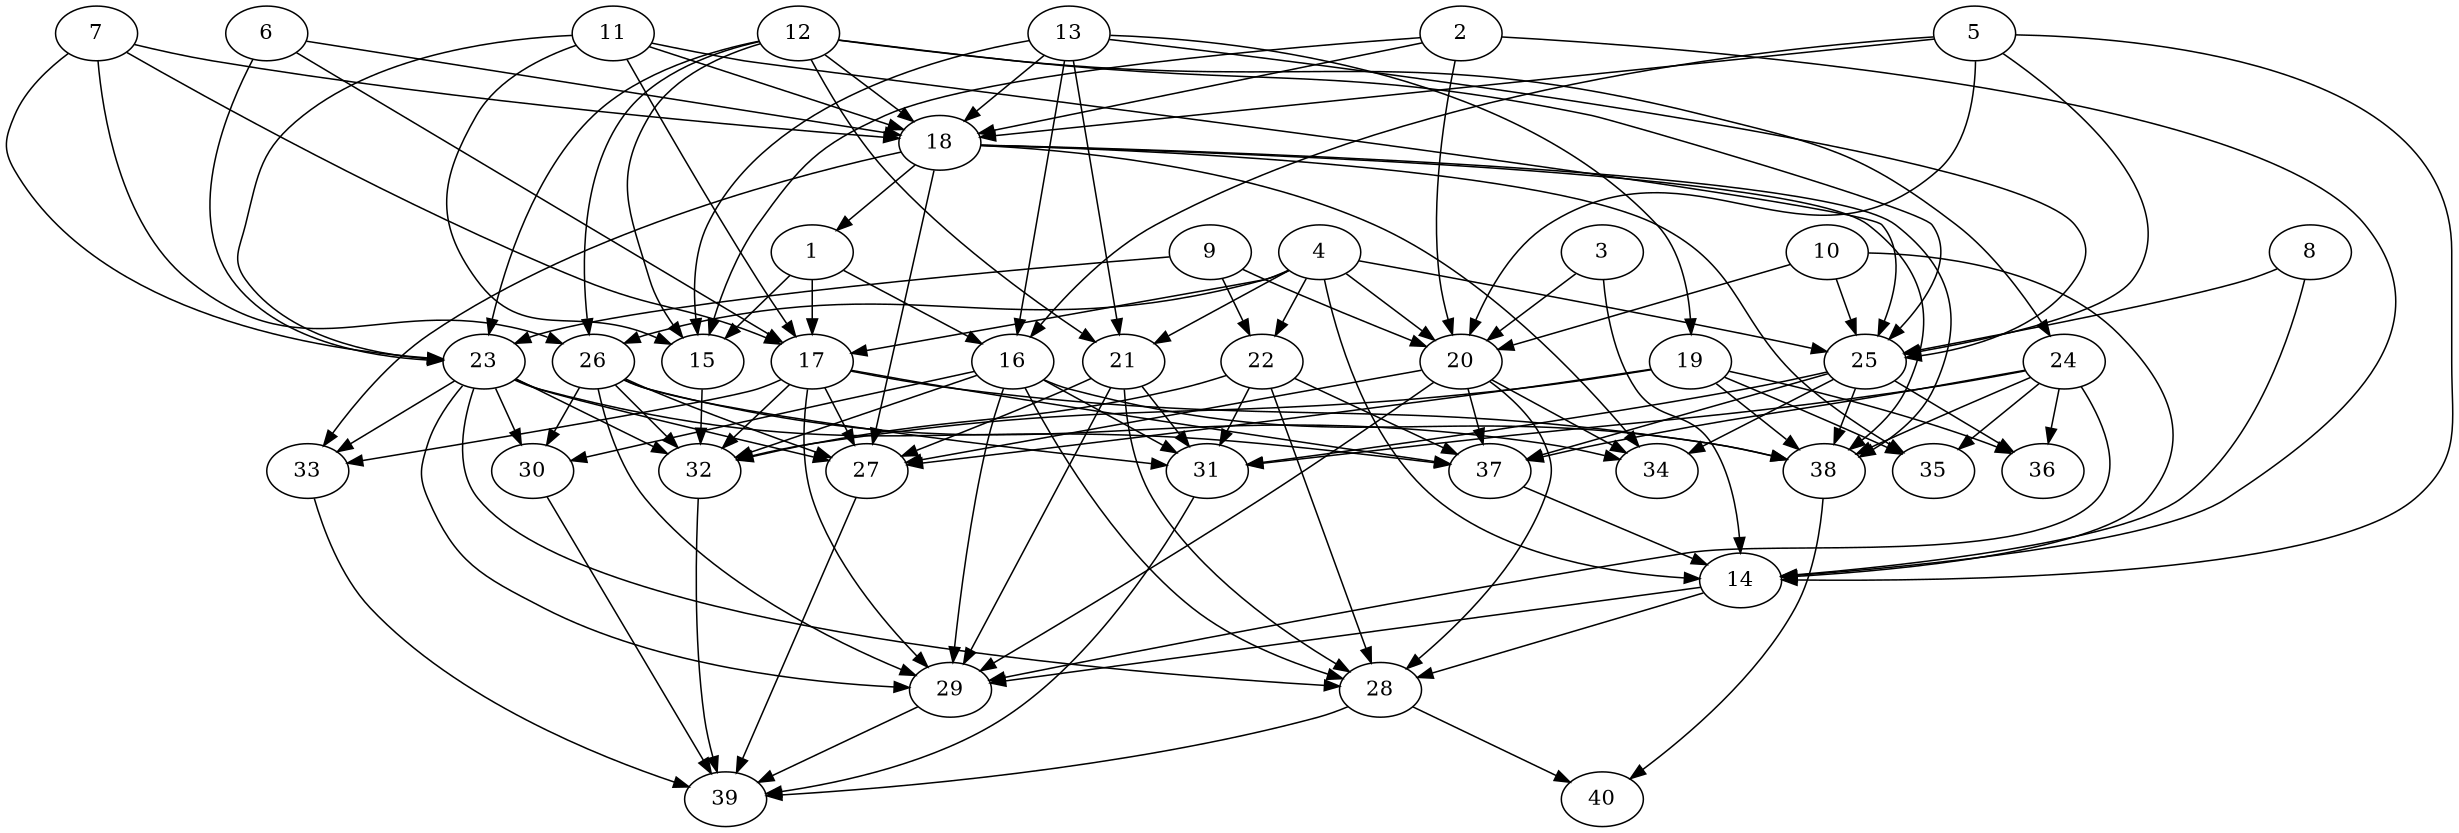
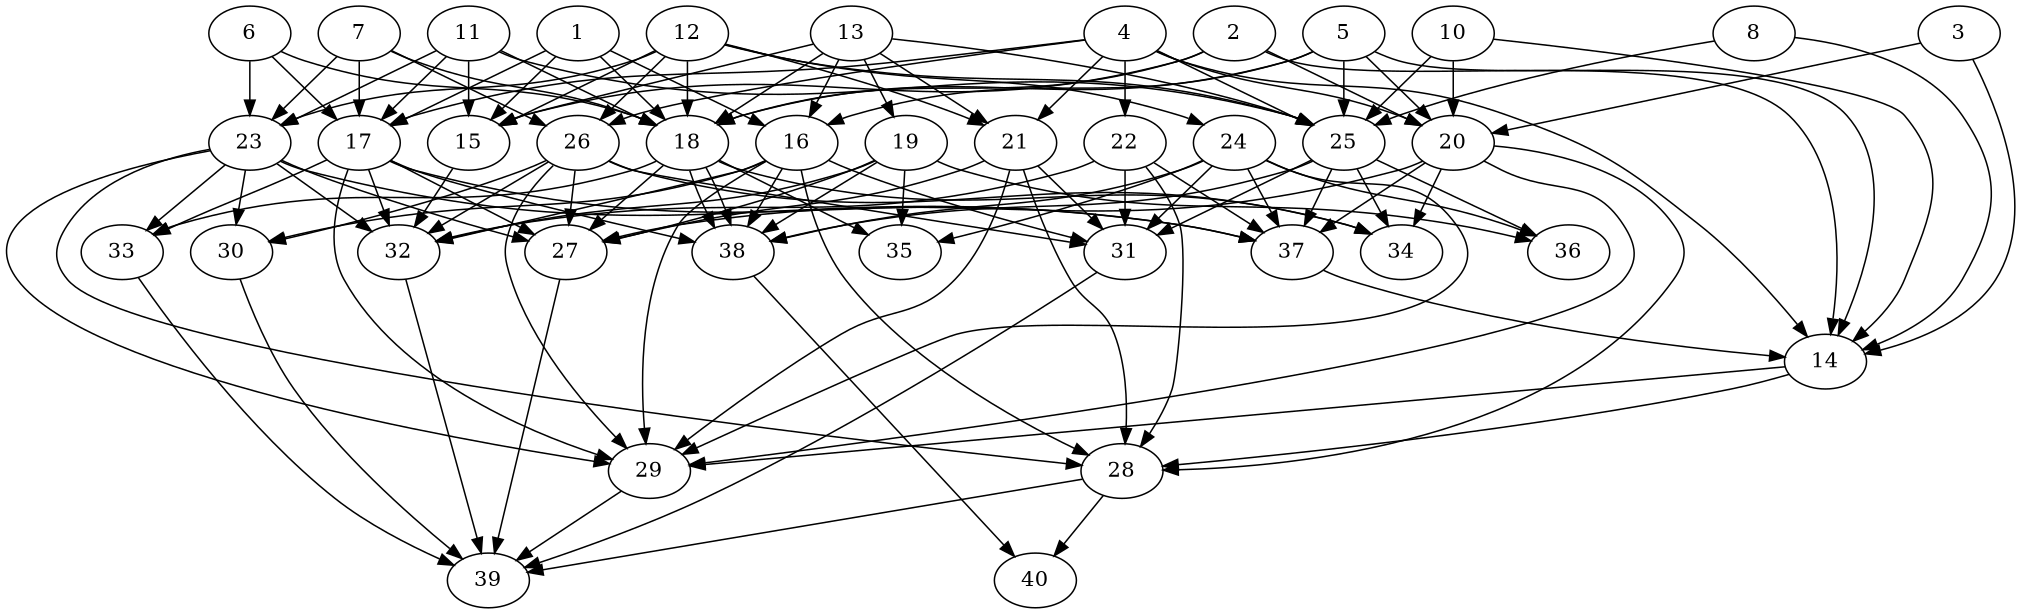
(882, 193) -> (627, 83)
(1210, 252) -> none
